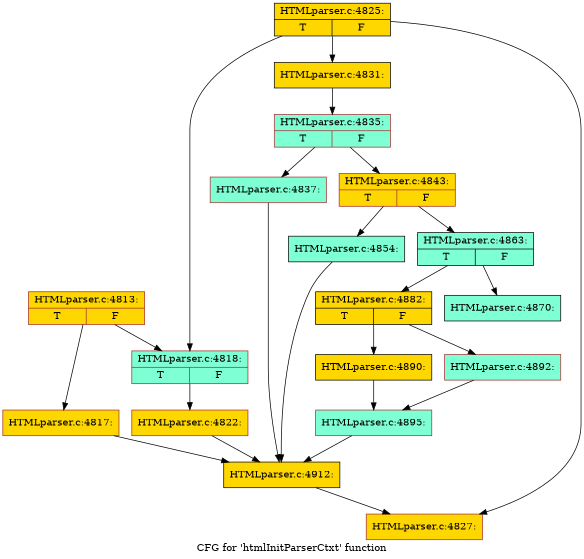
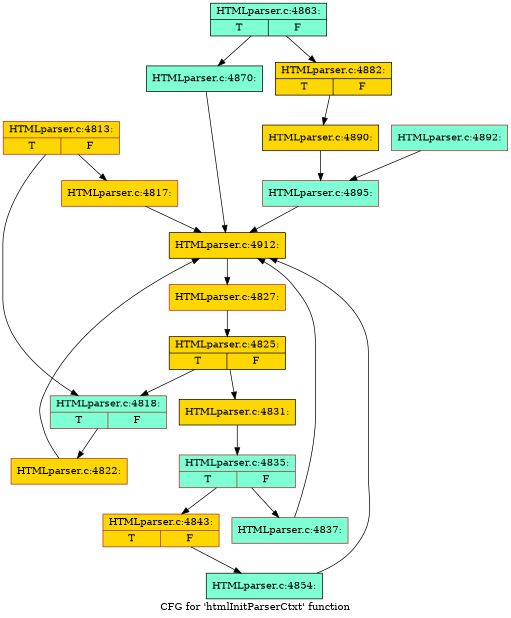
none -> (215, 159)
(433, 217) -> none
(581, 226) -> (227, 320)
(439, 338) -> none
